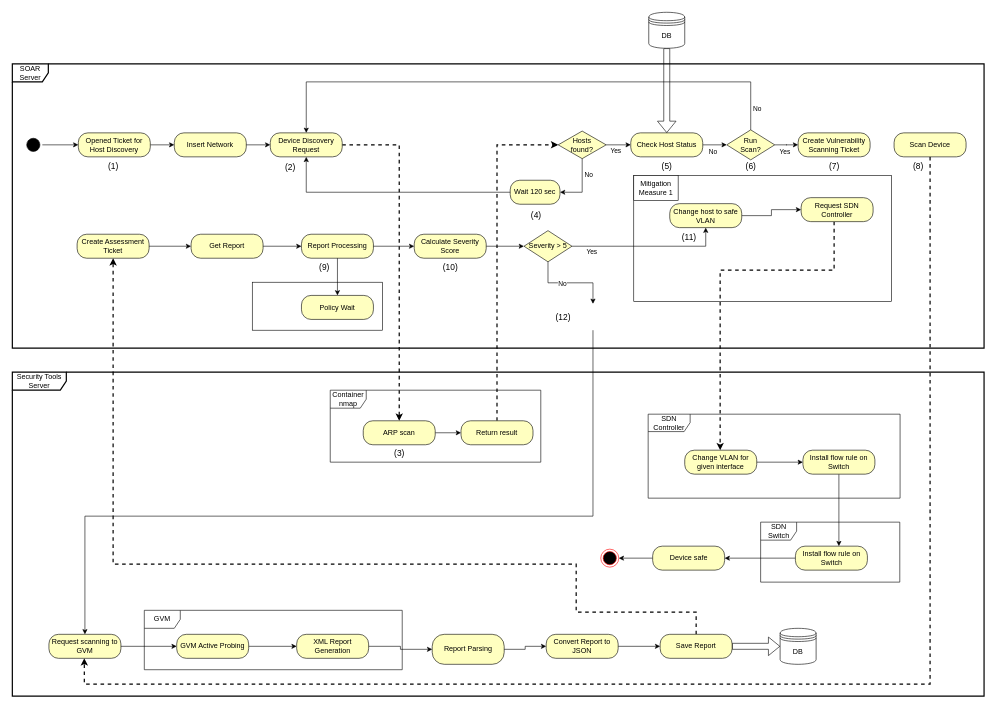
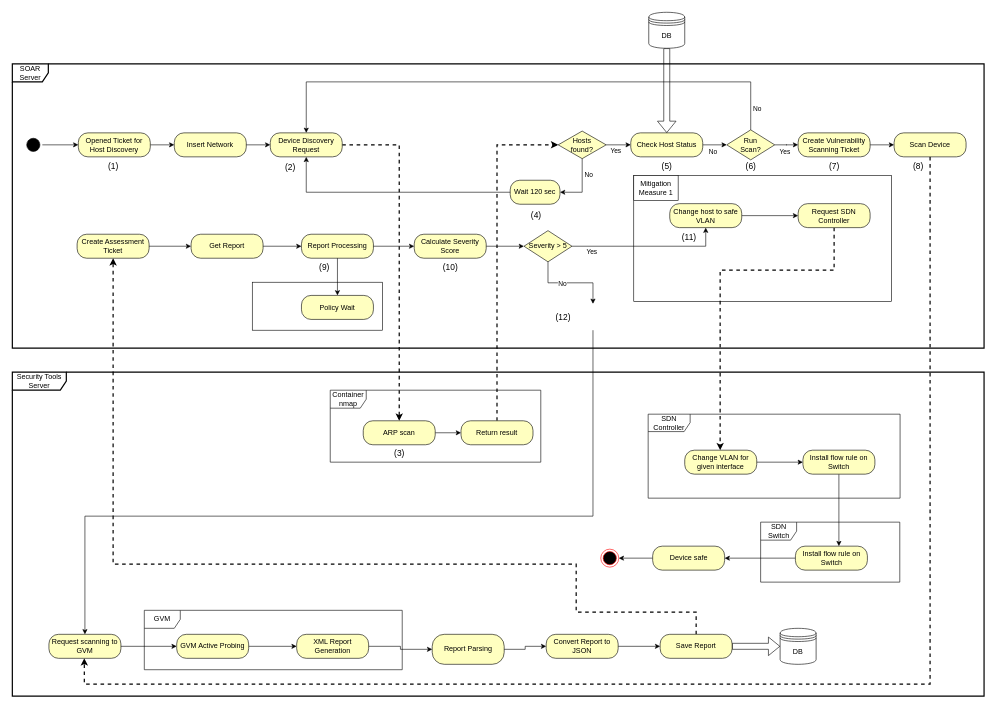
none -> (888, 145)
(837, 210) -> (834, 216)
